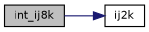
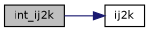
(34, 16) -> (34, 16)
